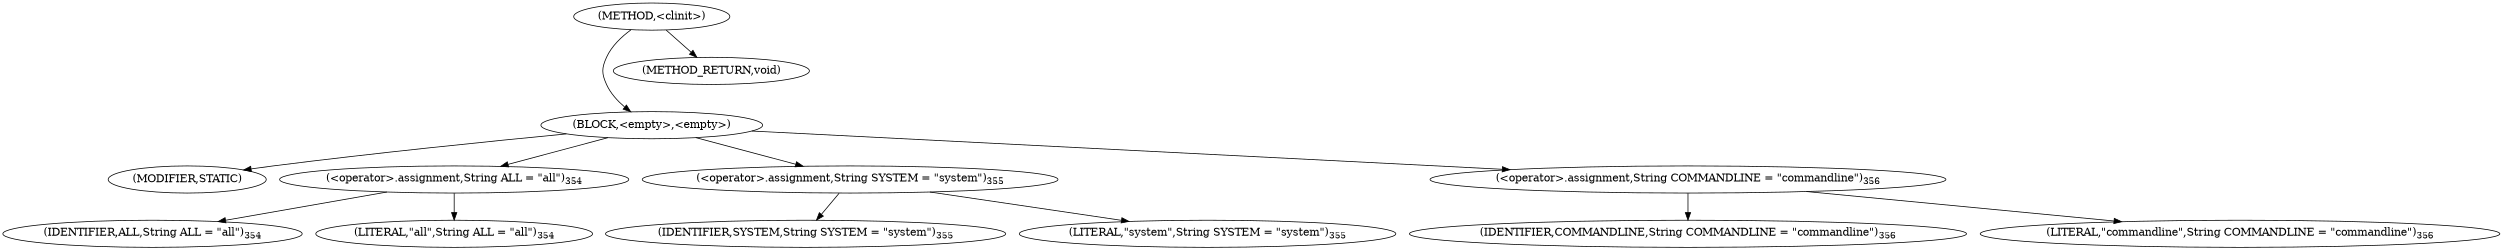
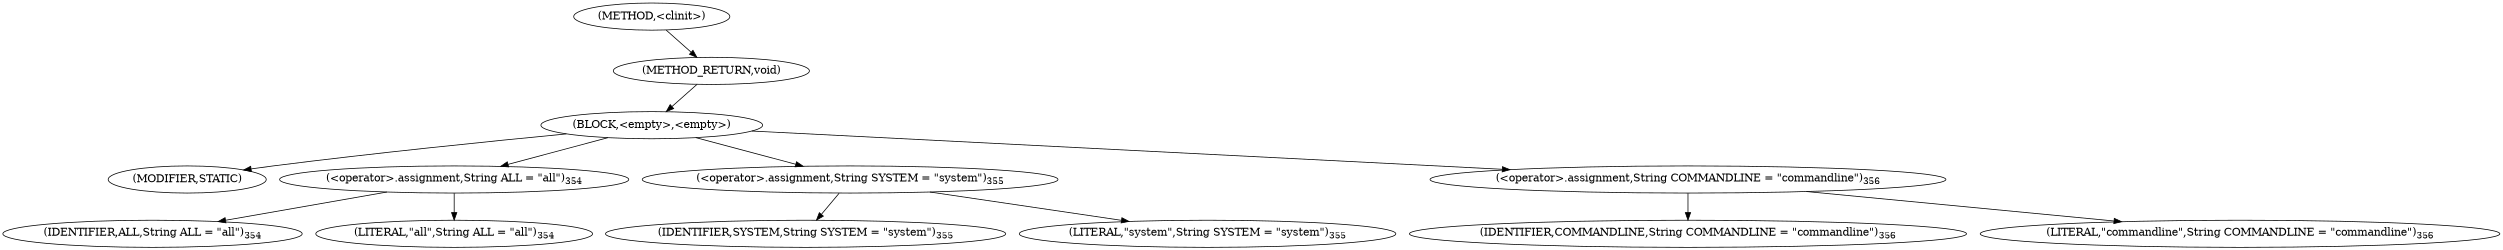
(603, 67) -> (684, 95)
